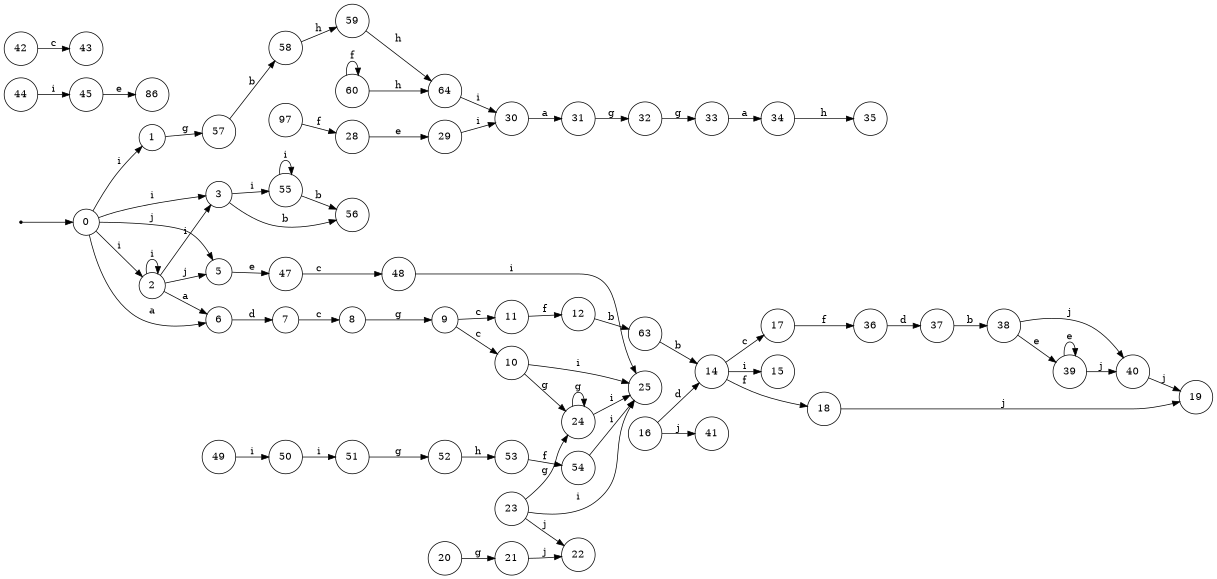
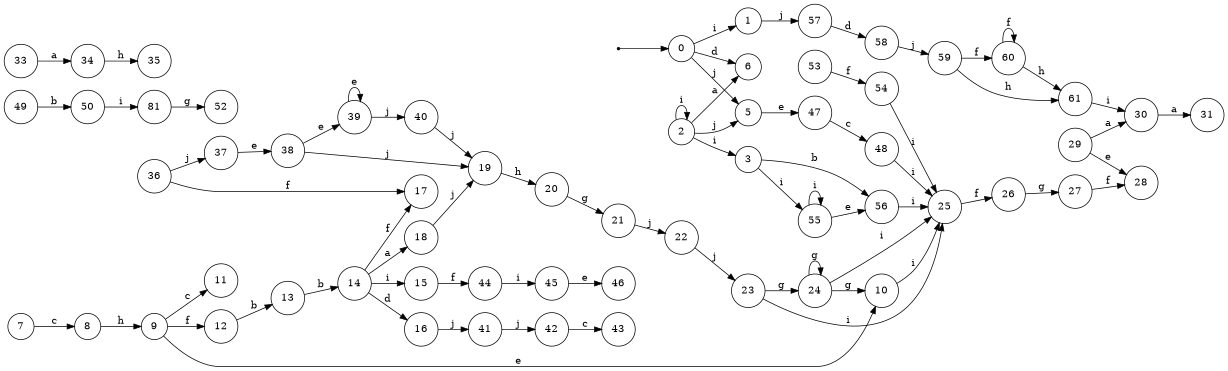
(319, 29) -> (913, 45)
none -> (973, 58)
(252, 82) -> (848, 26)
(445, 91) -> (1075, 99)
(152, 95) -> (618, 283)
(645, 119) -> none
(286, 120) -> (1075, 192)
(478, 121) -> (1108, 123)
(186, 129) -> (782, 15)
(395, 137) -> (1105, 162)
none -> (515, 178)
none -> (1009, 195)
(319, 196) -> (848, 207)
(148, 205) -> none
none -> (909, 207)
(117, 251) -> none
none -> (450, 283)
(152, 311) -> (715, 52)
(399, 314) -> (121, 321)
(541, 316) -> (182, 326)
(249, 320) -> none
(904, 320) -> (188, 158)
(970, 320) -> (254, 146)
(1075, 321) -> (383, 159)
(820, 326) -> (283, 192)
none -> (515, 329)
(478, 334) -> (518, 361)
(645, 334) -> (288, 298)
(745, 341) -> (388, 229)
(745, 381) -> (388, 253)
(542, 390) -> (845, 291)
(676, 405) -> (385, 304)
(252, 452) -> (54, 102)
(352, 457) -> (154, 107)
(475, 457) -> none
(542, 530) -> (712, 262)
